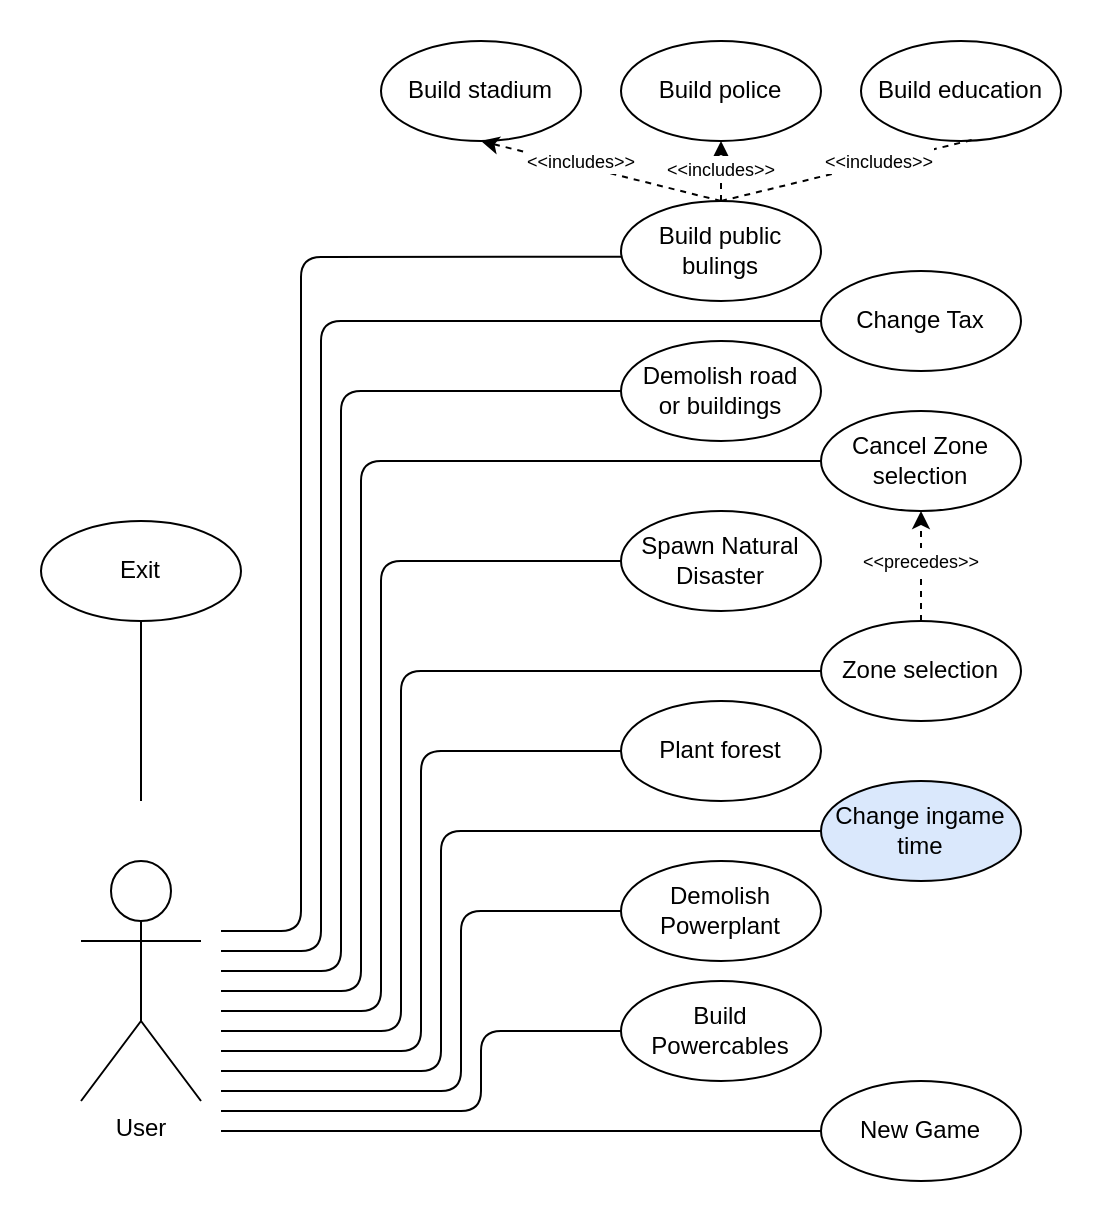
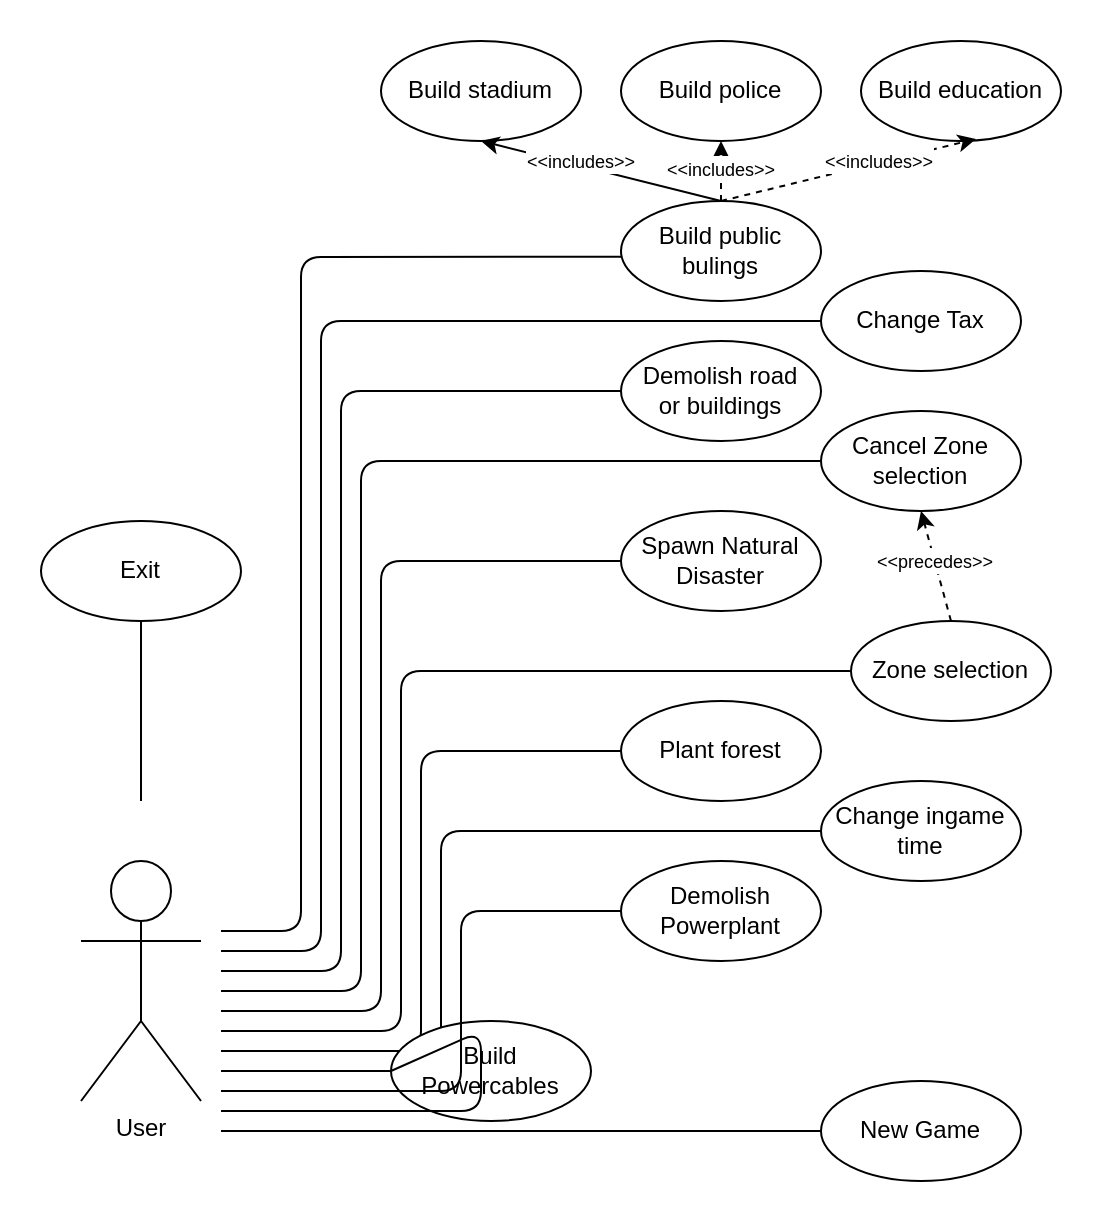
(967, 141) -> (962, 142)
(666, 187) -> (666, 187)
(921, 671) -> (951, 671)
(921, 831) -> (921, 831)
(721, 1031) -> (491, 1071)
